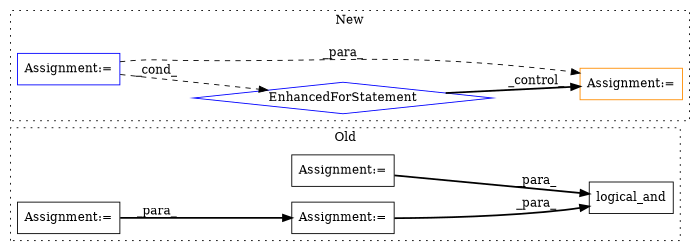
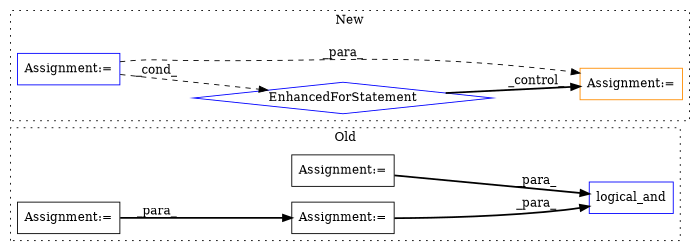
(631, 198) -> (631, 198)
